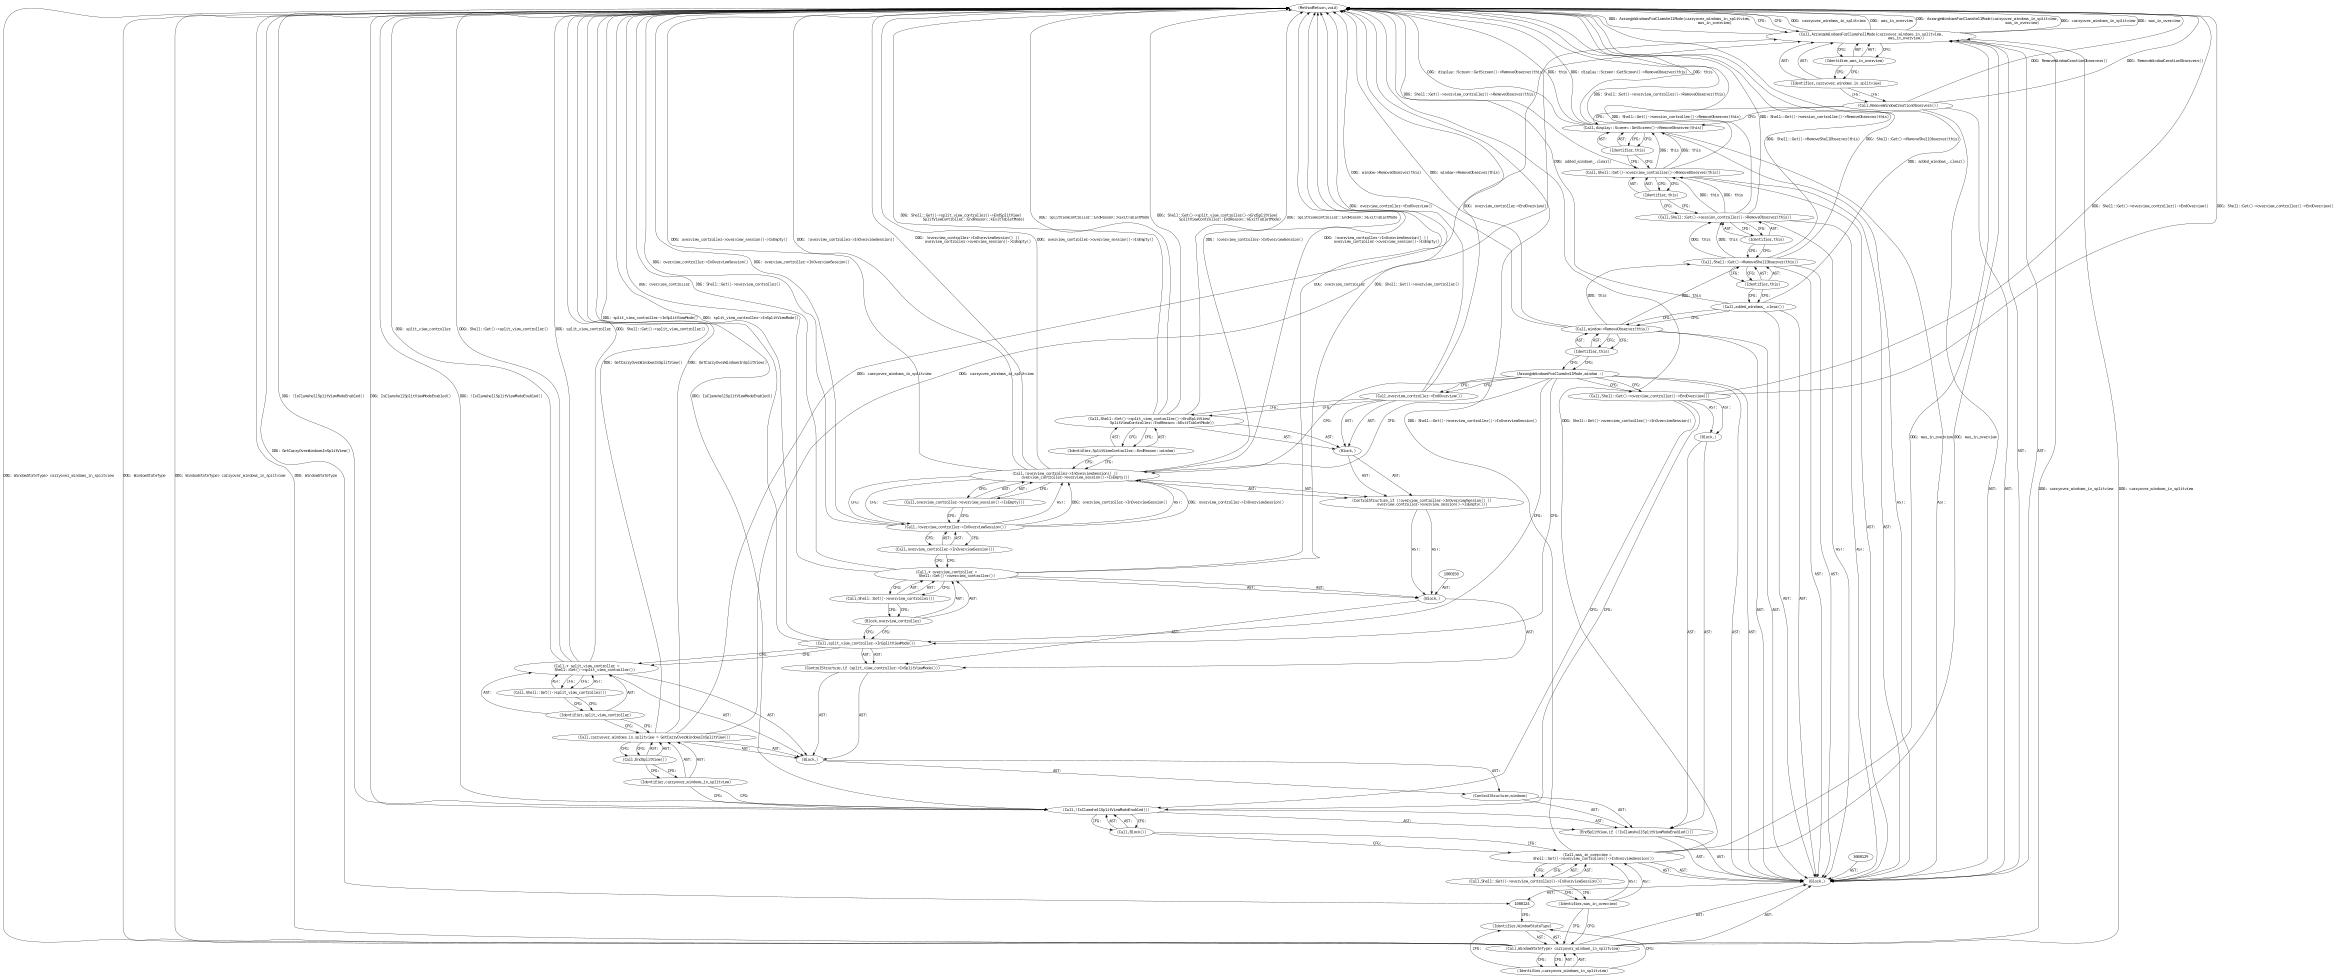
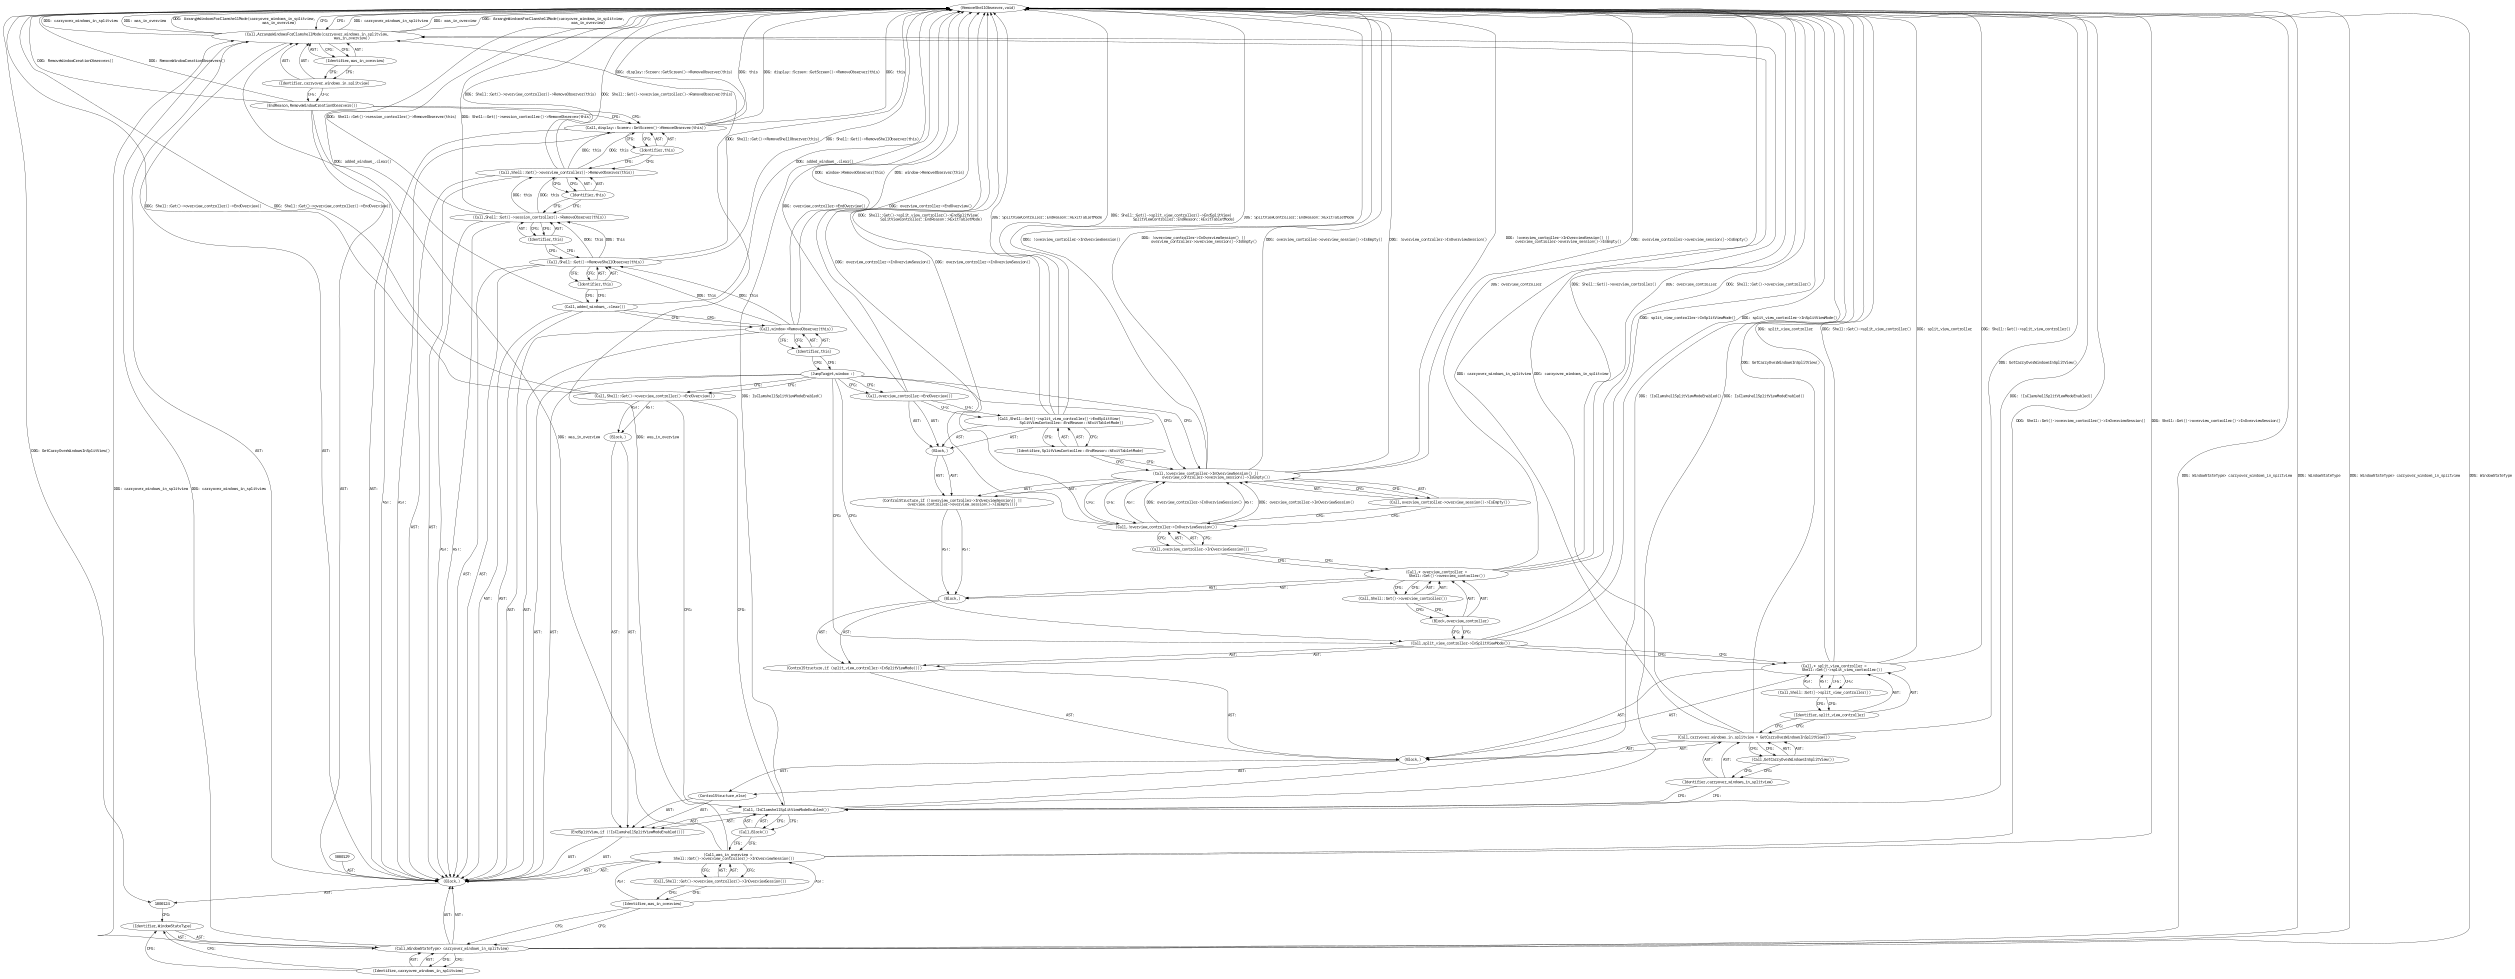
(1318, 8) -> (988, 8)
(1898, 106) -> (312, 106)
(1560, 374) -> (832, 374)
(1121, 451) -> (1080, 451)
(1451, 574) -> none
(645, 760) -> (1793, 760)
(1500, 796) -> (722, 796)
